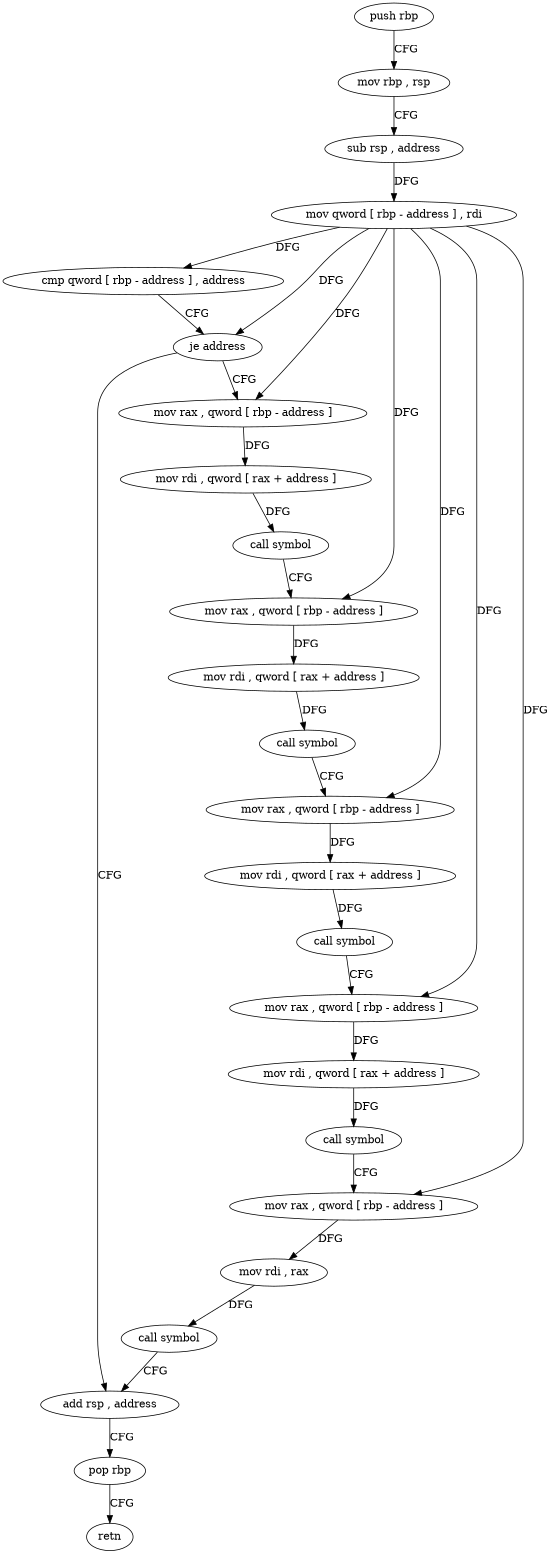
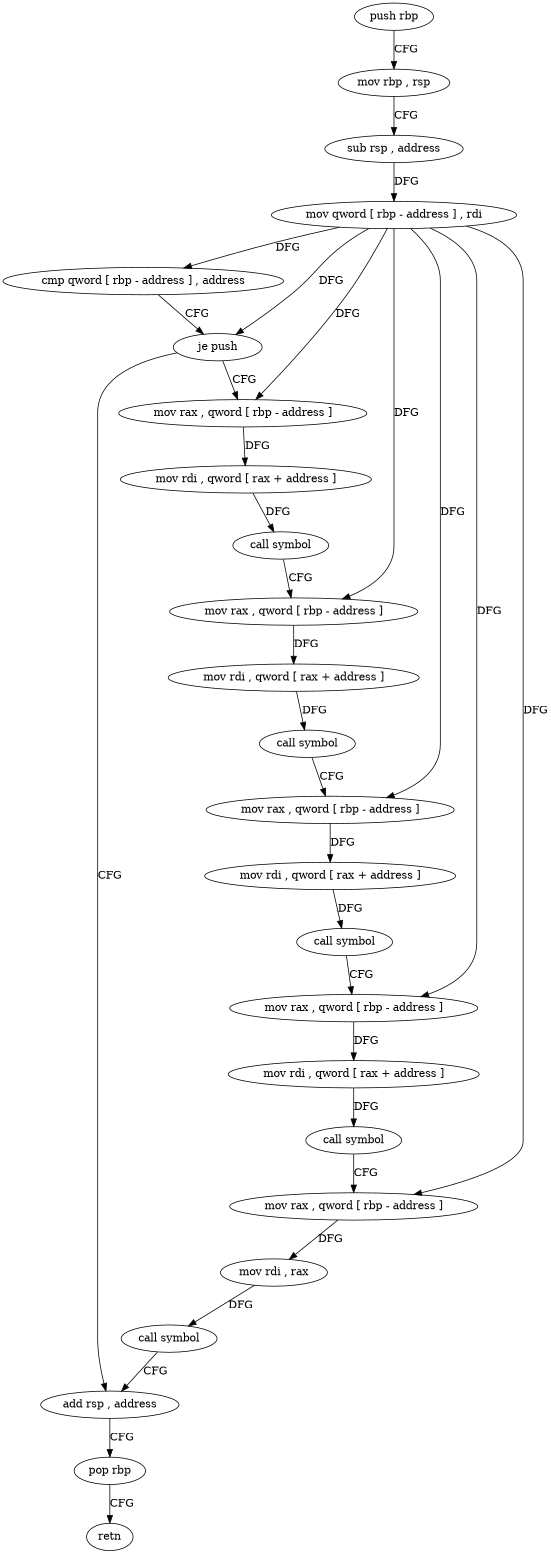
(218, 347) -> (218, 347)
